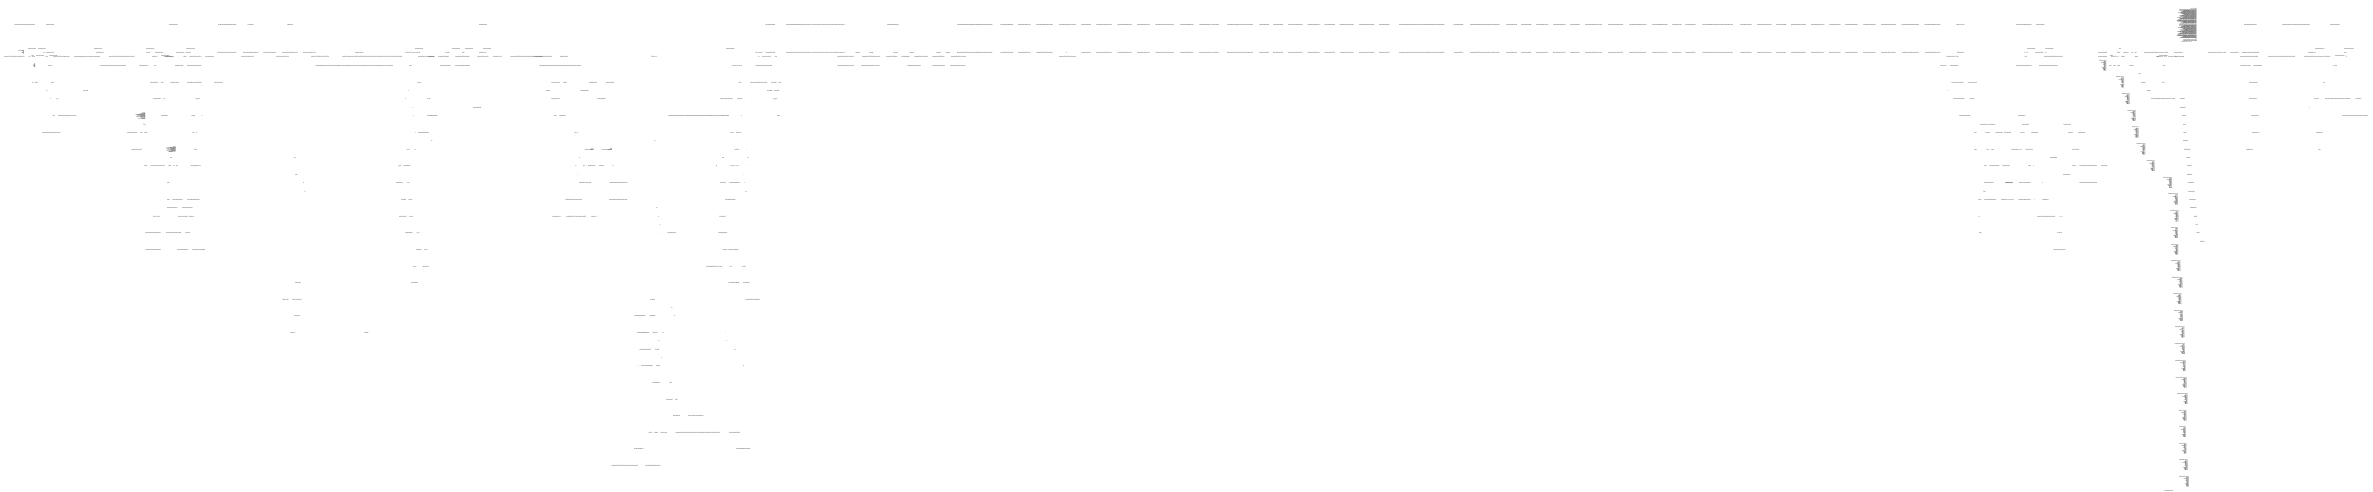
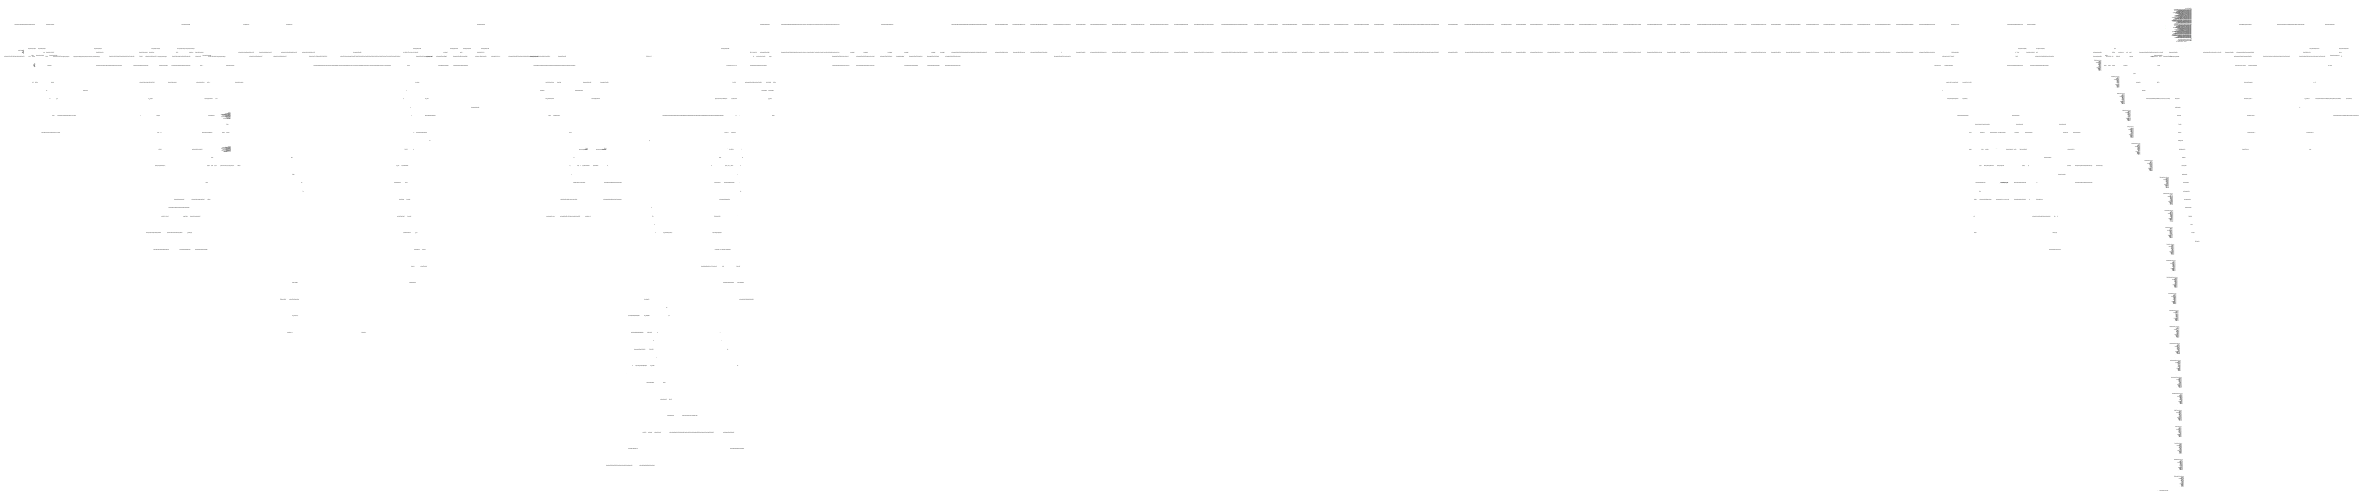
none -> (177, 52)
